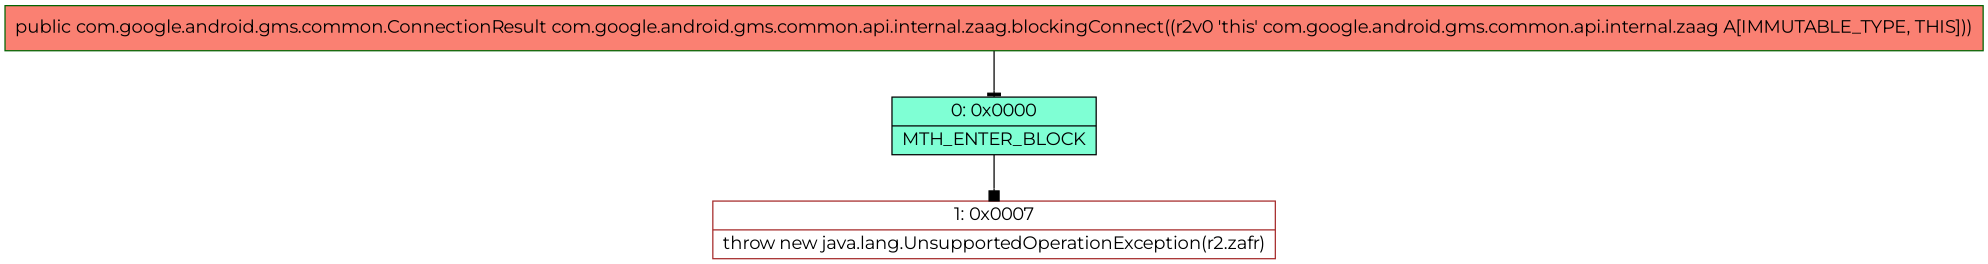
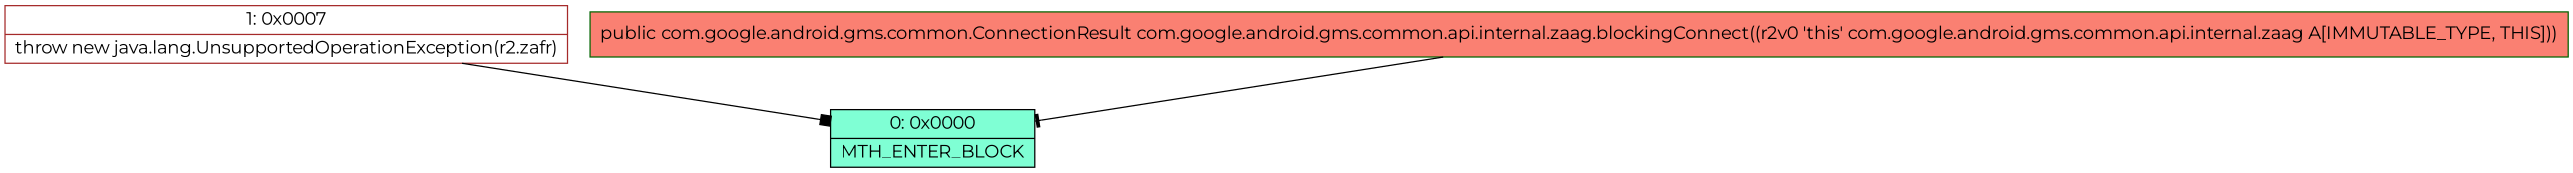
(994, 172) -> (640, 91)
